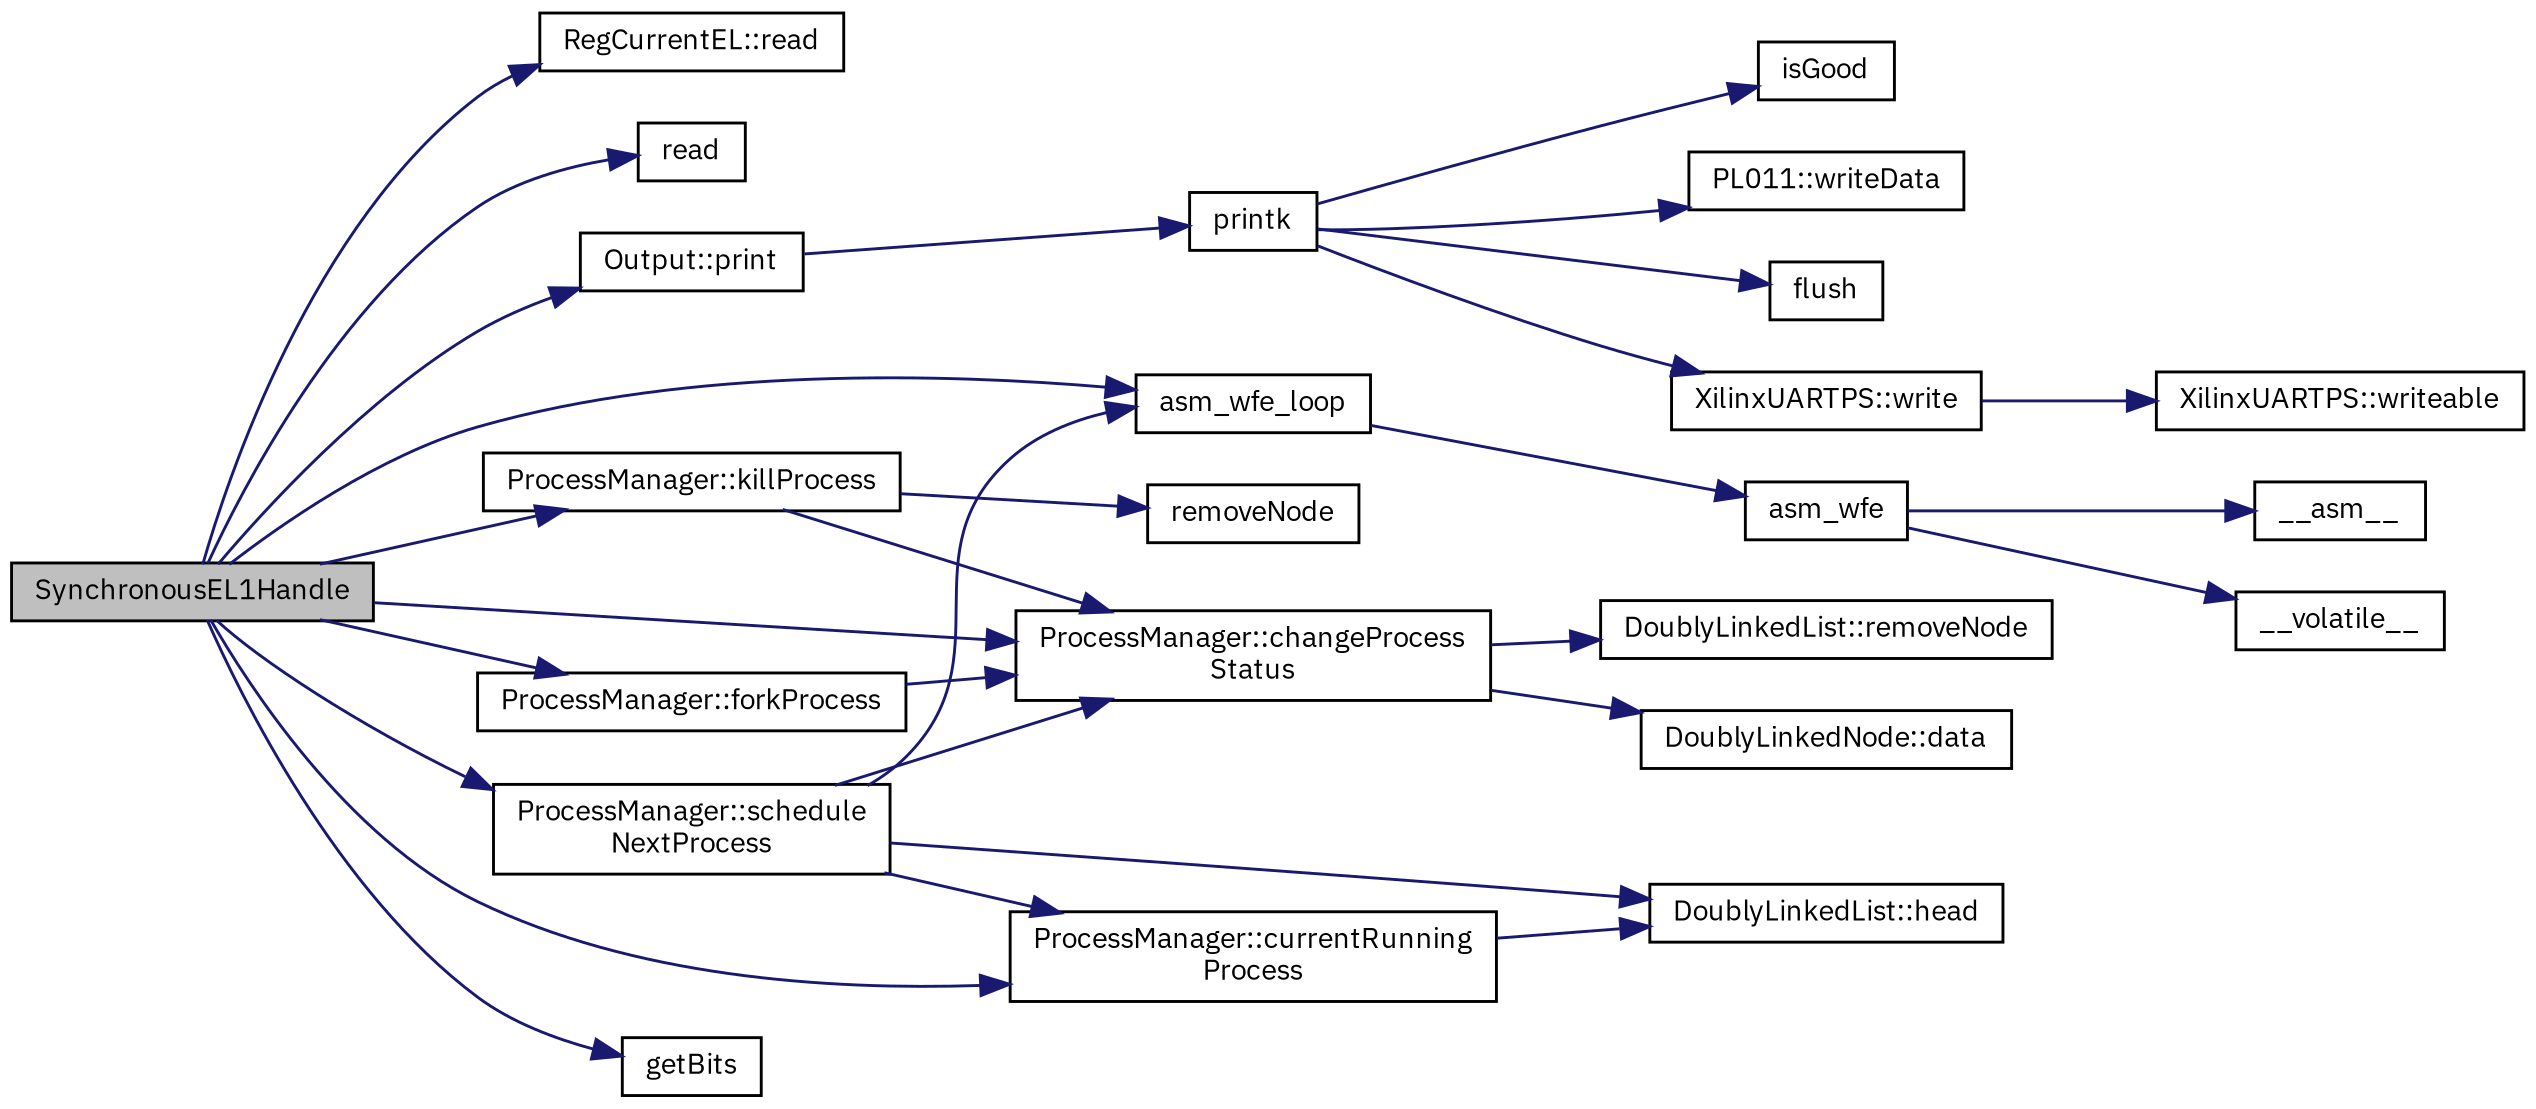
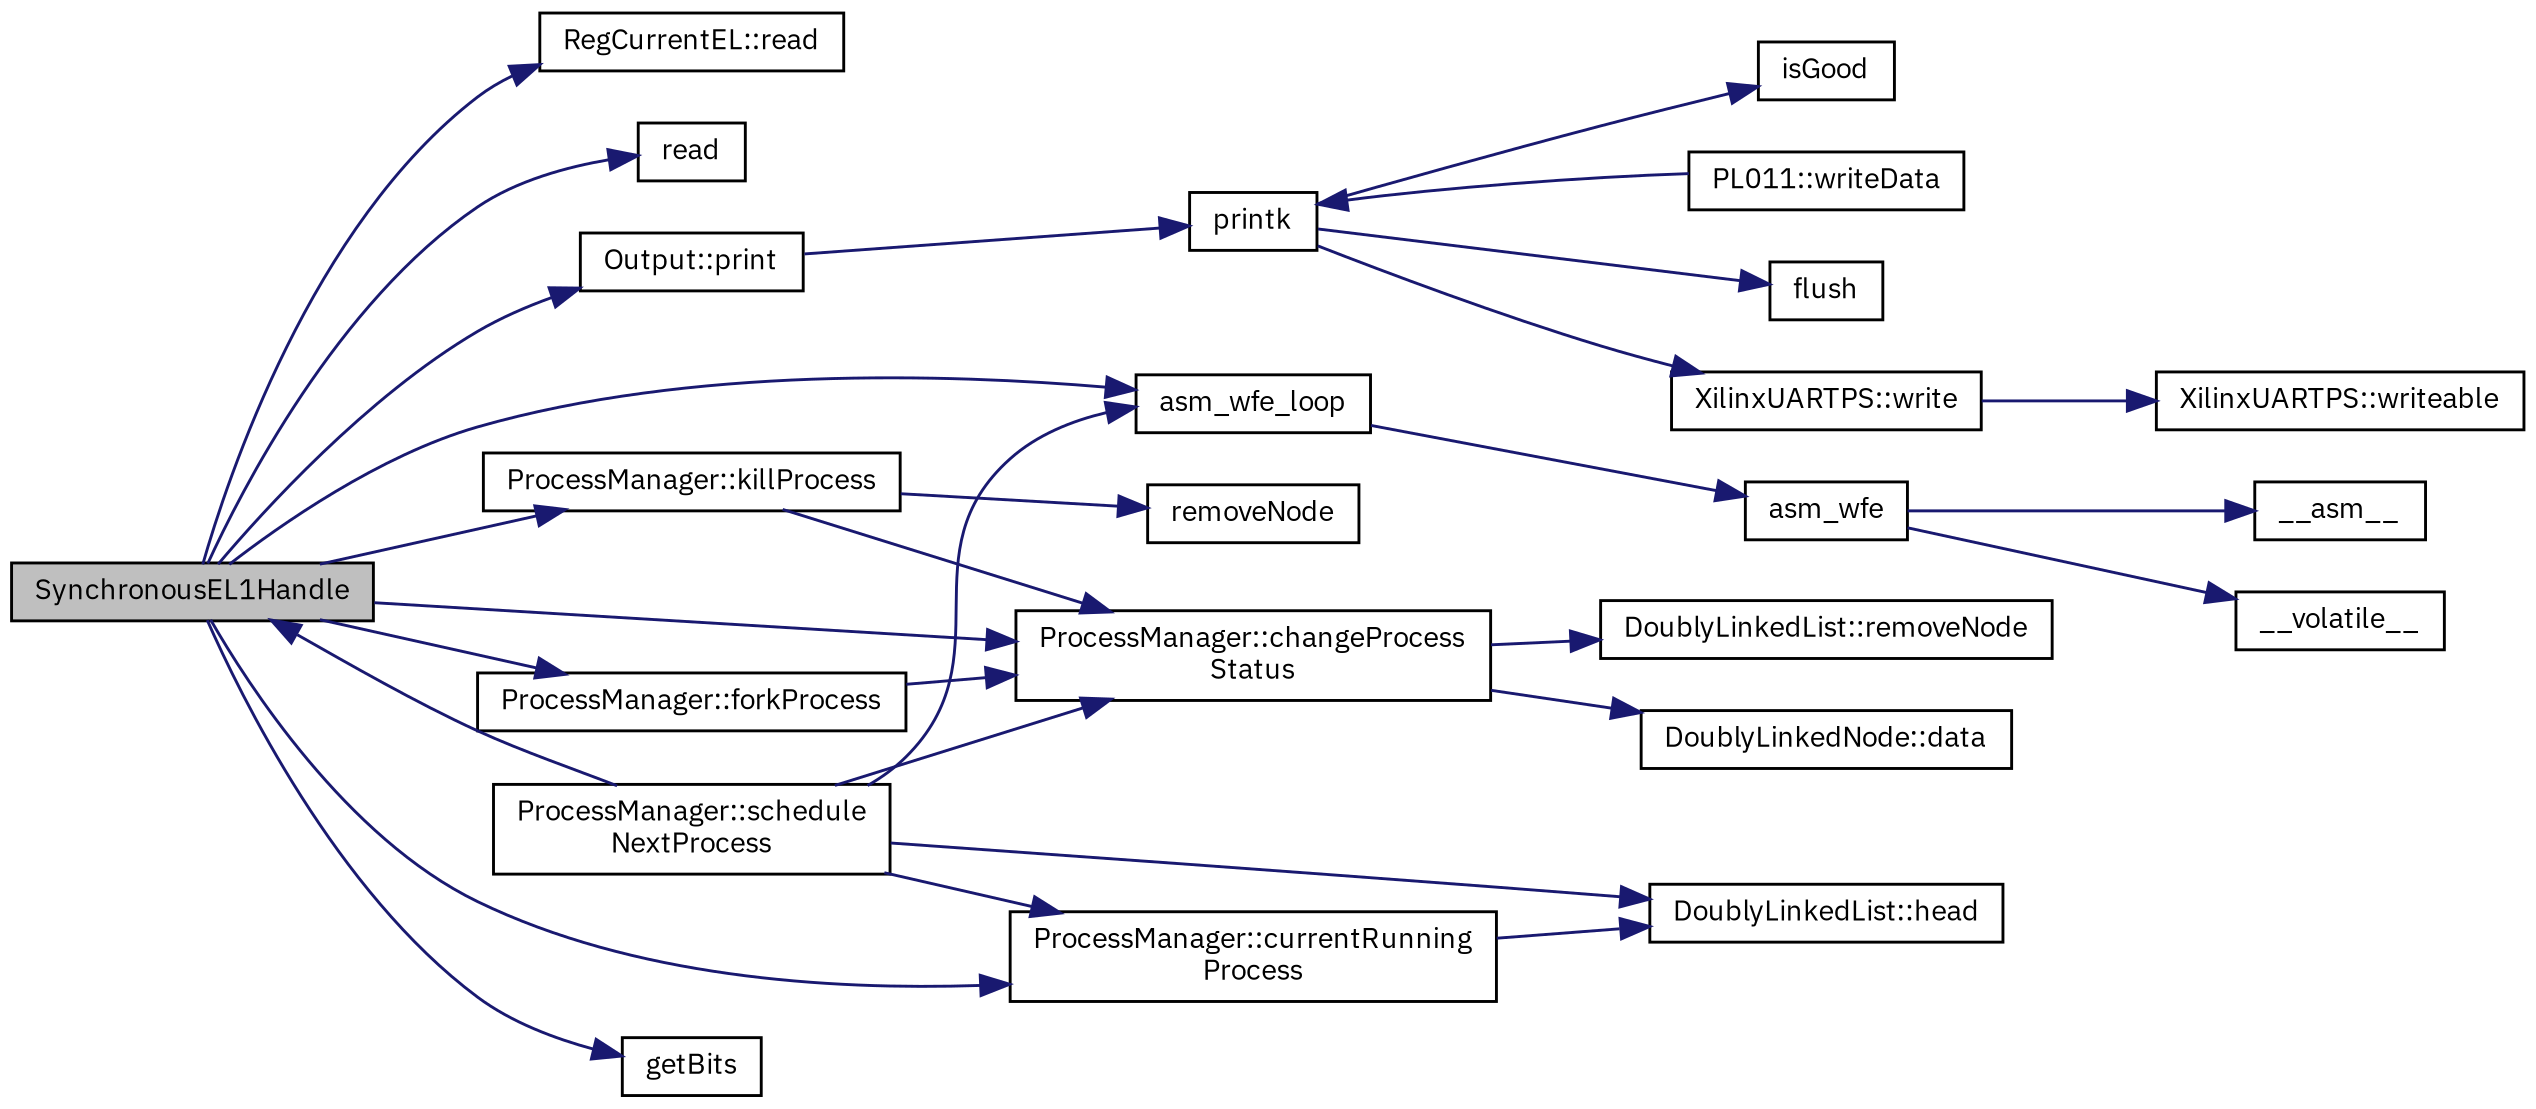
(1489, 224) -> (1518, 183)
(336, 706) -> (453, 719)
